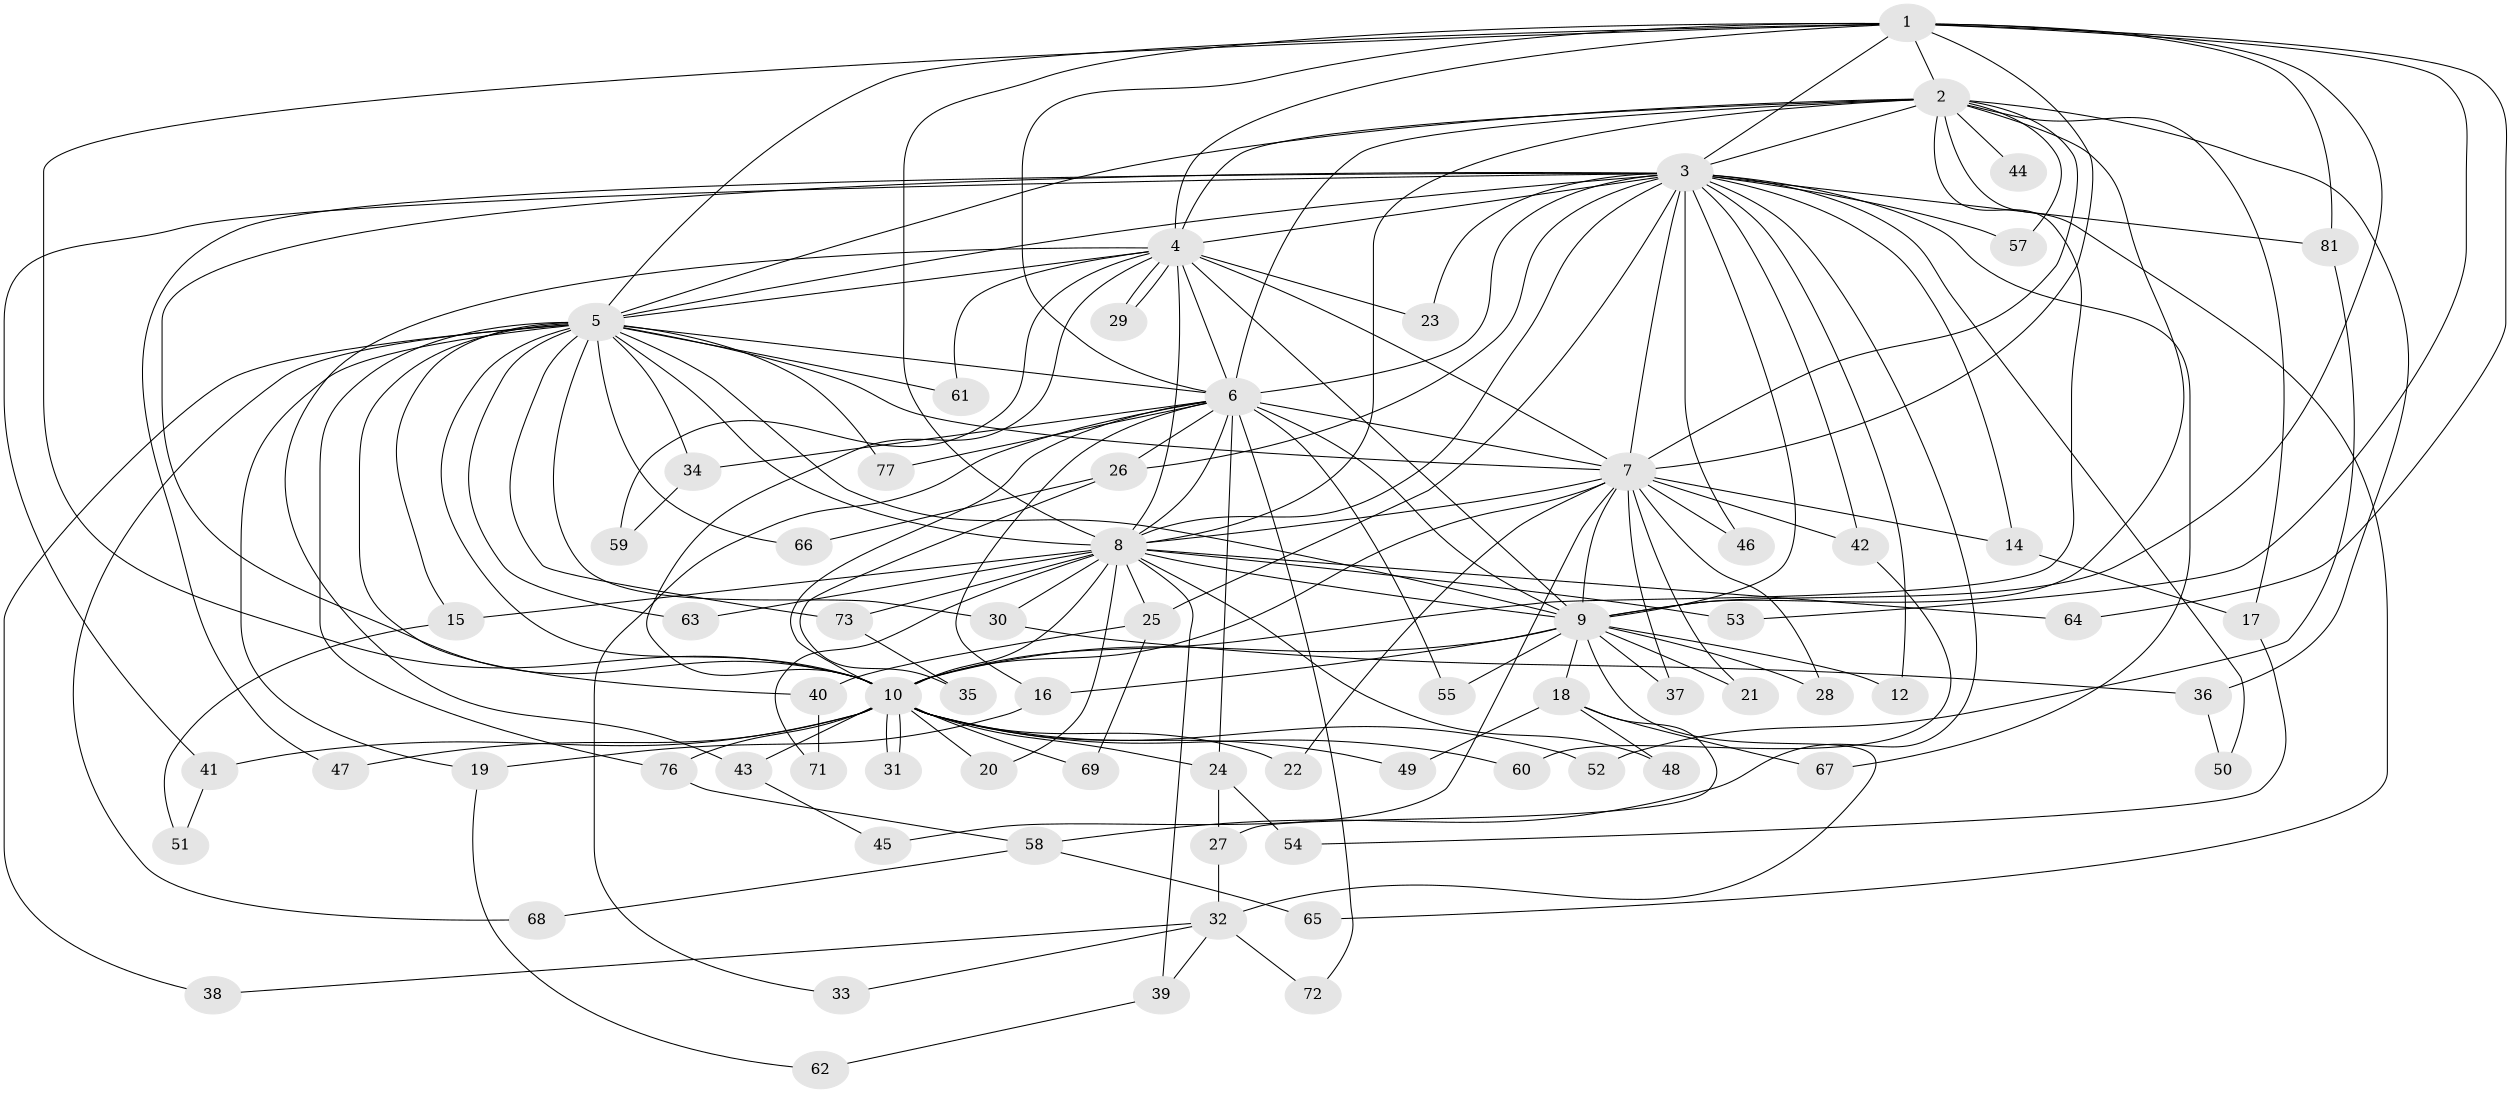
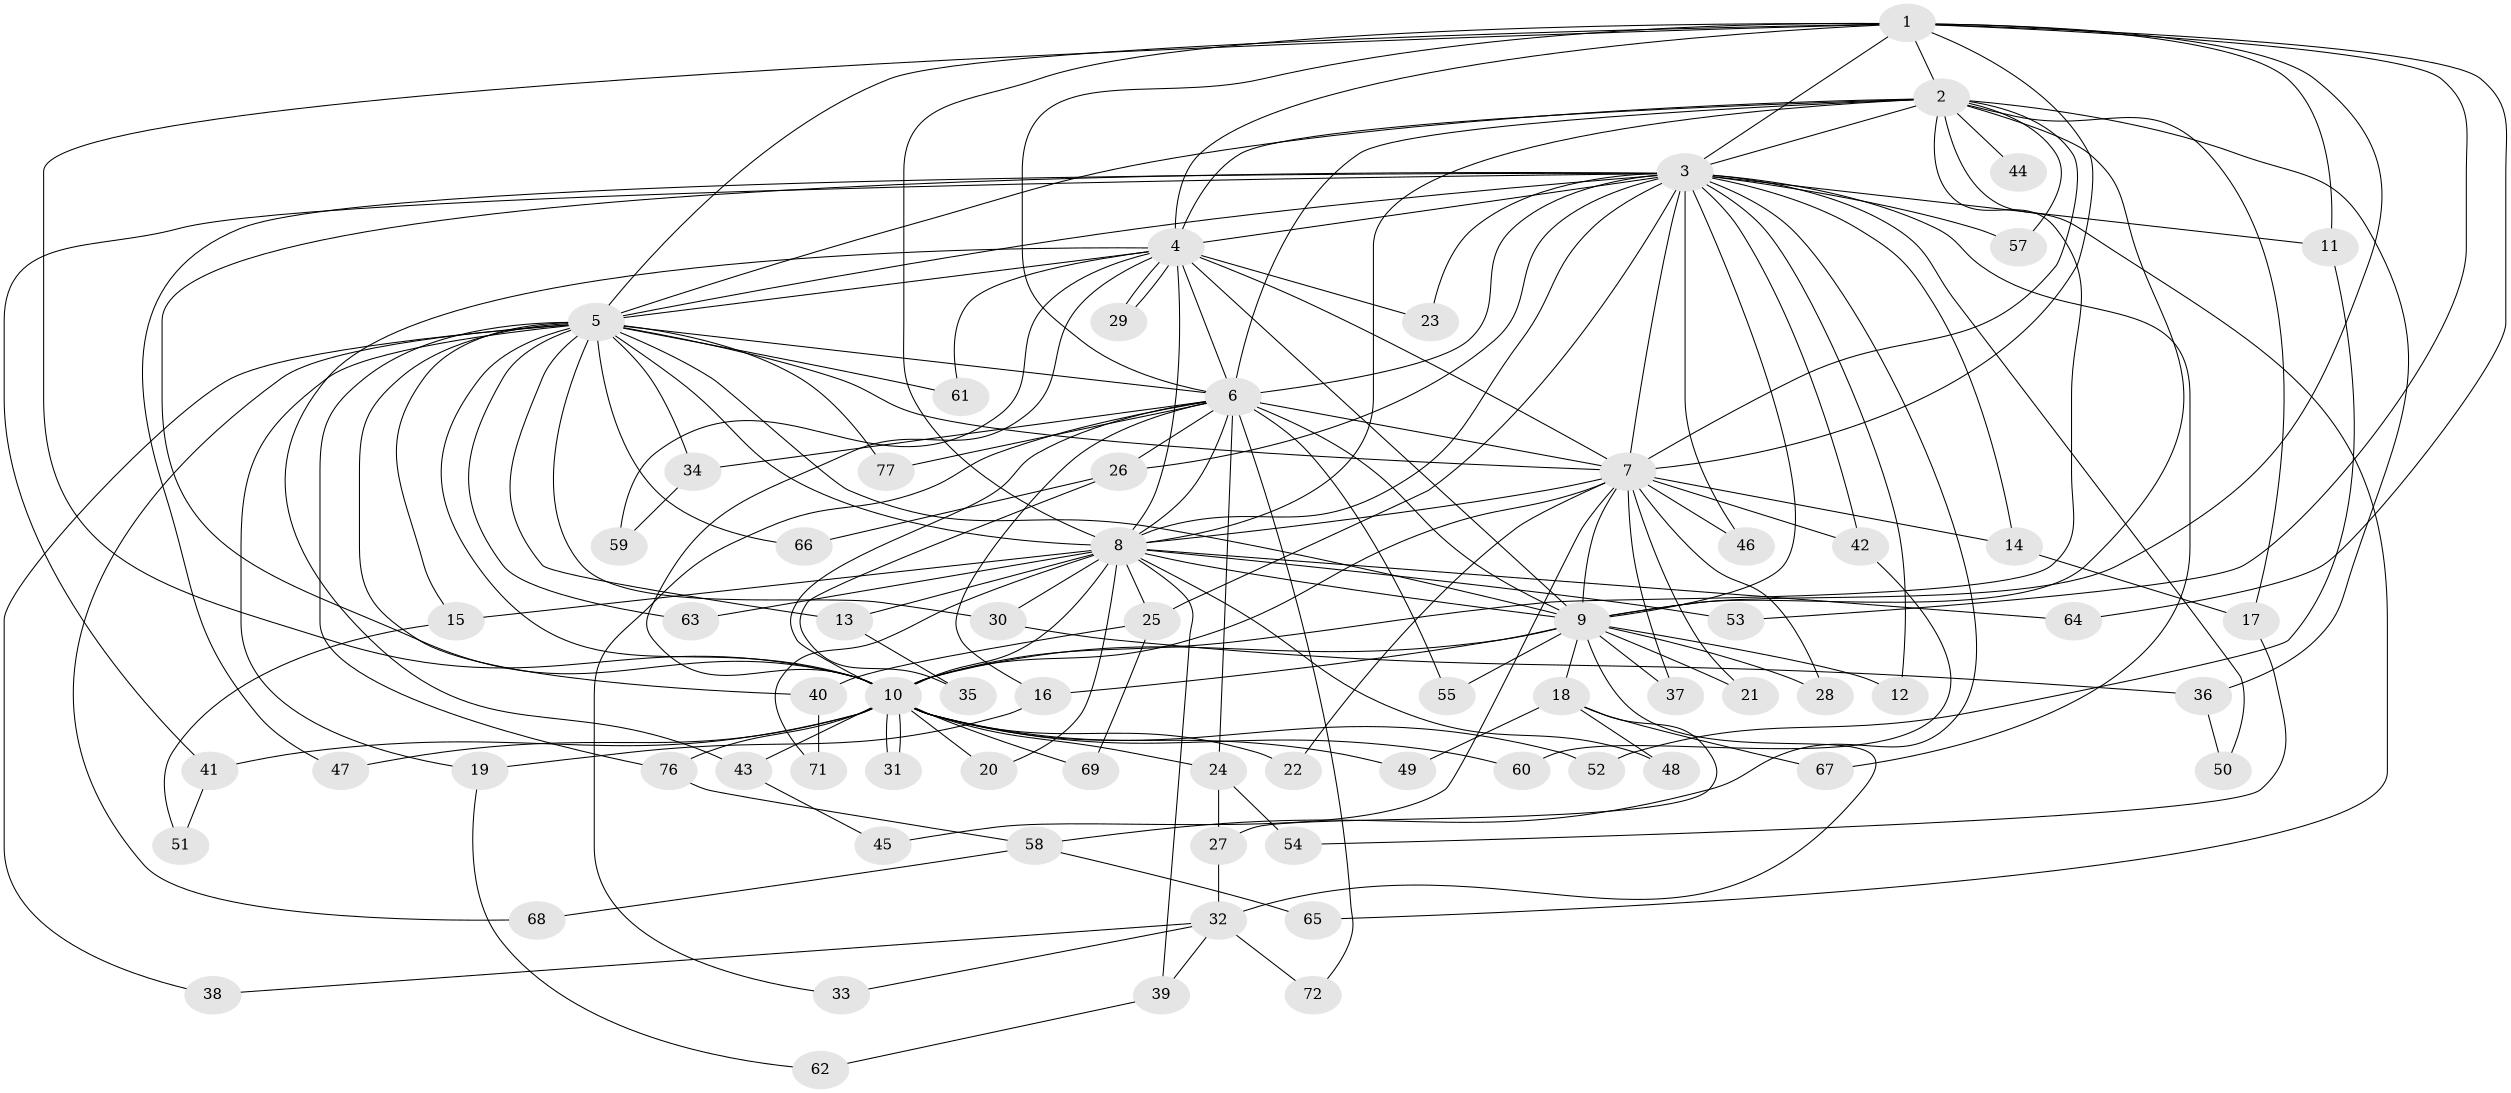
(2330, 247) -> (2330, 247)
(845, 621) -> (845, 621)
